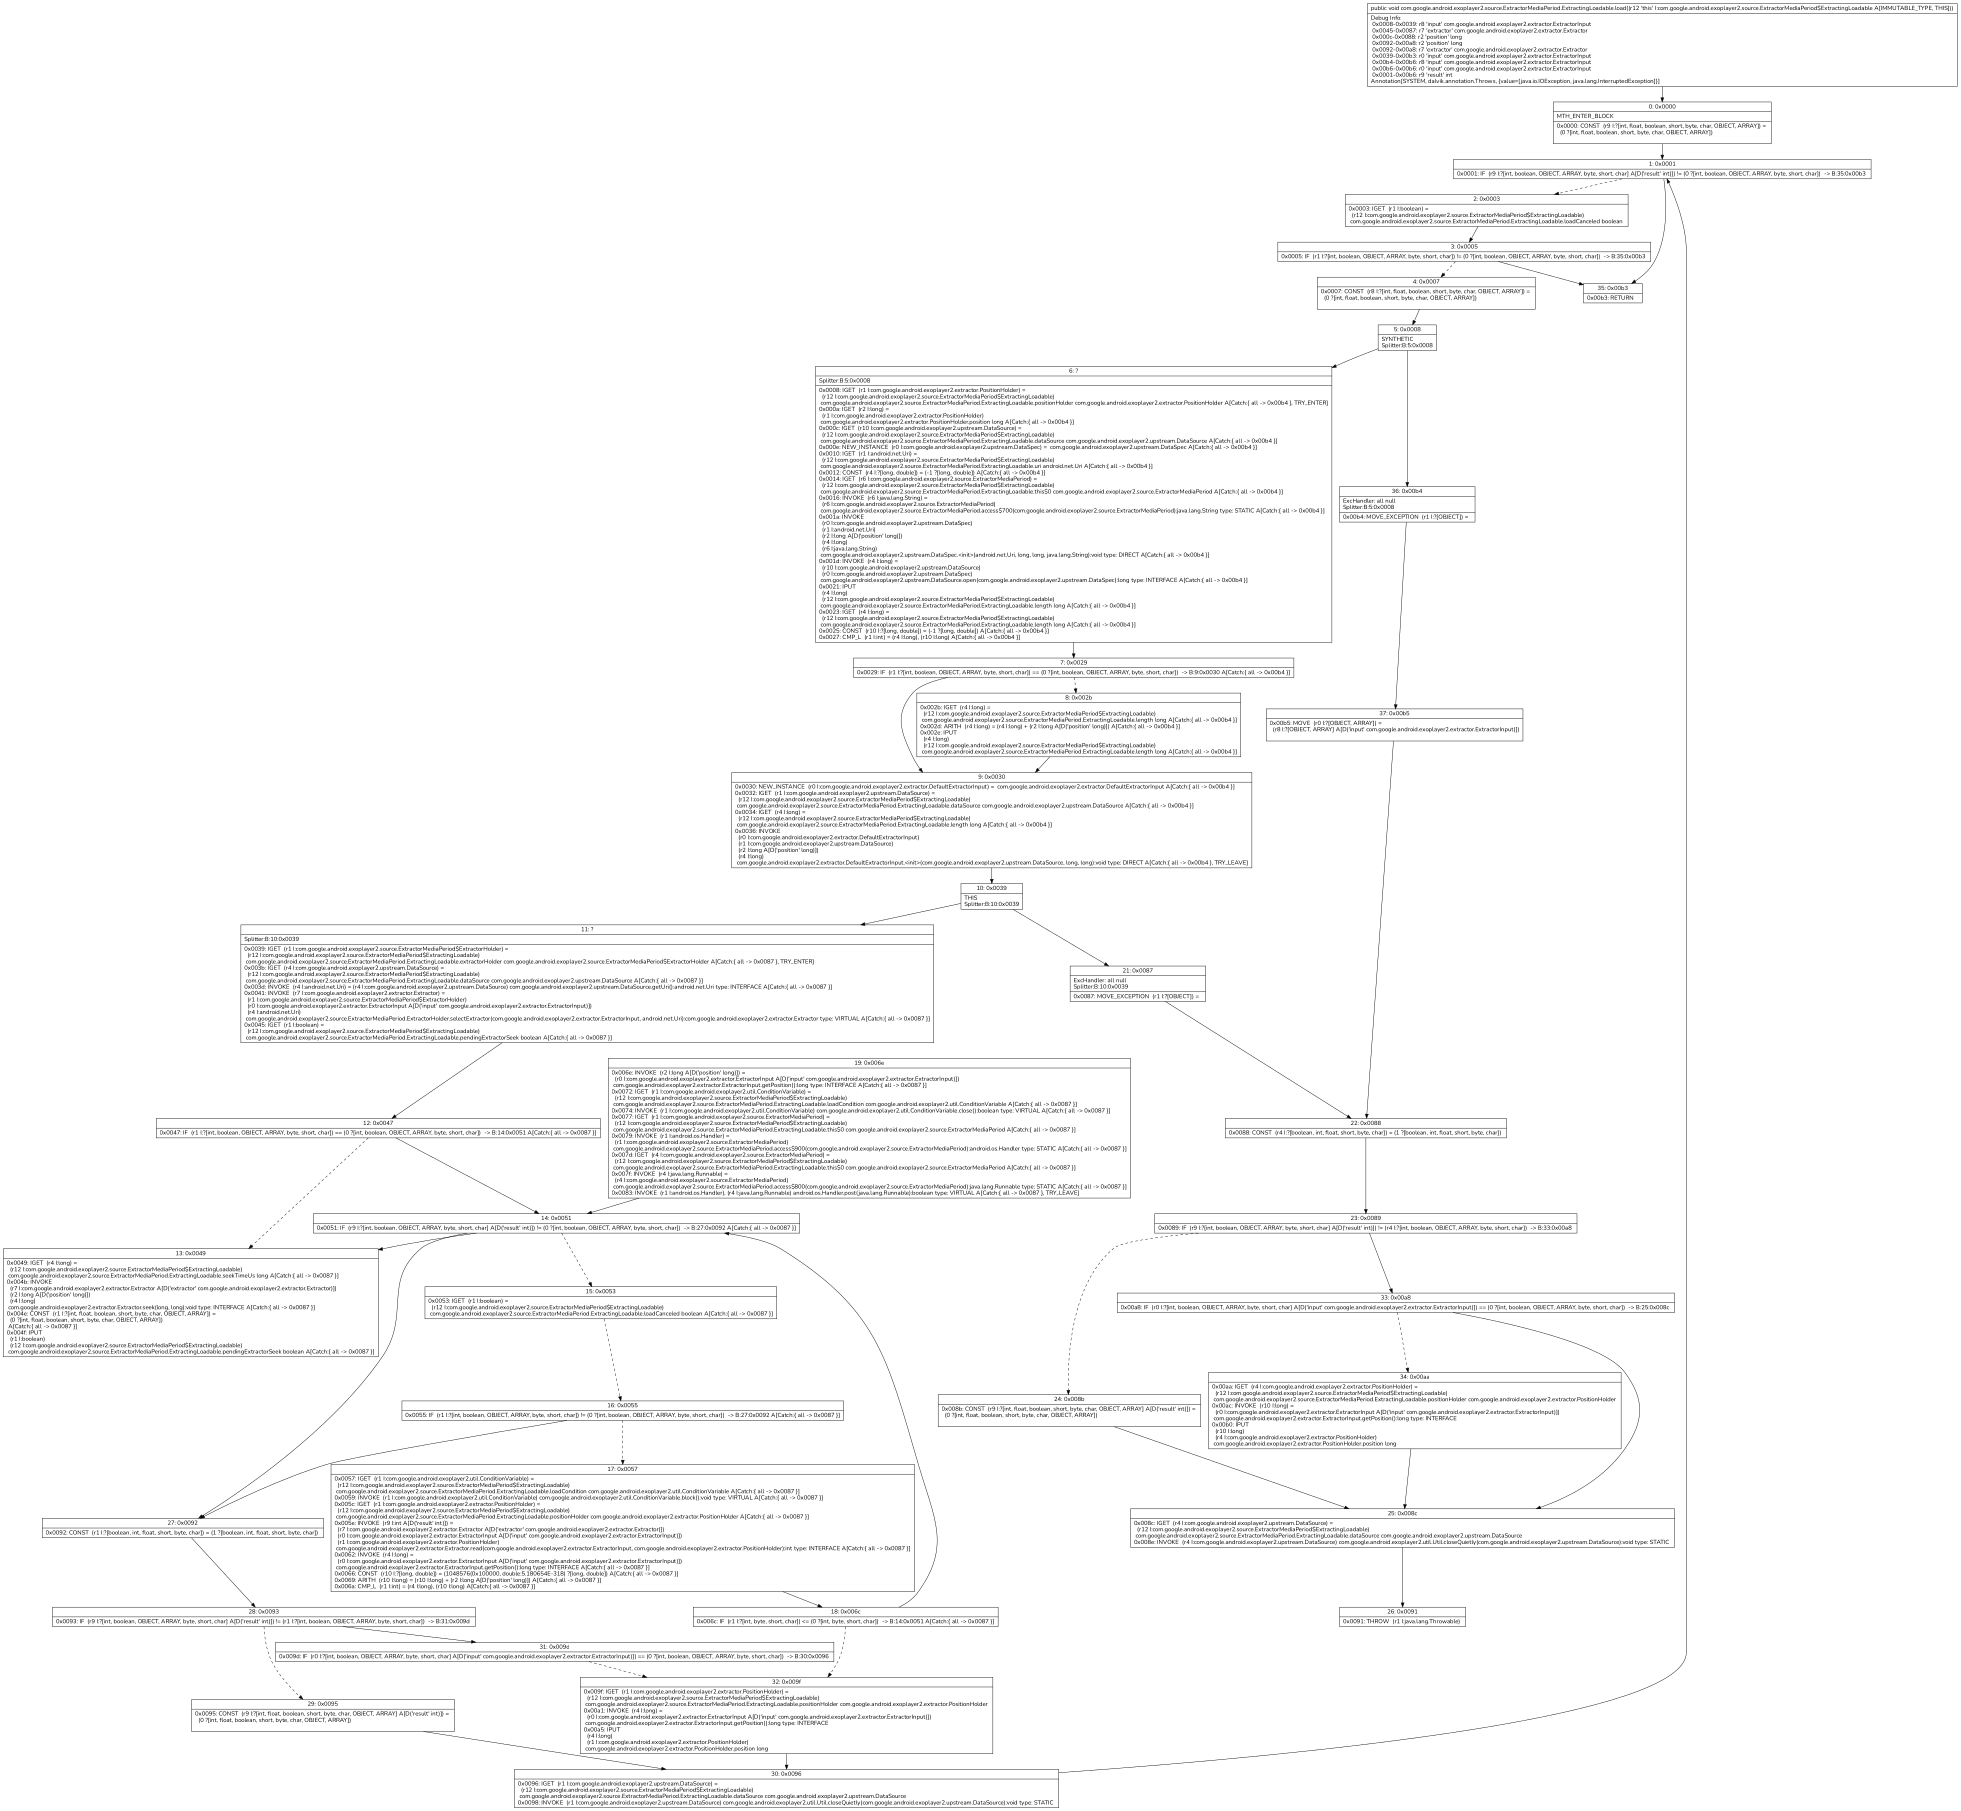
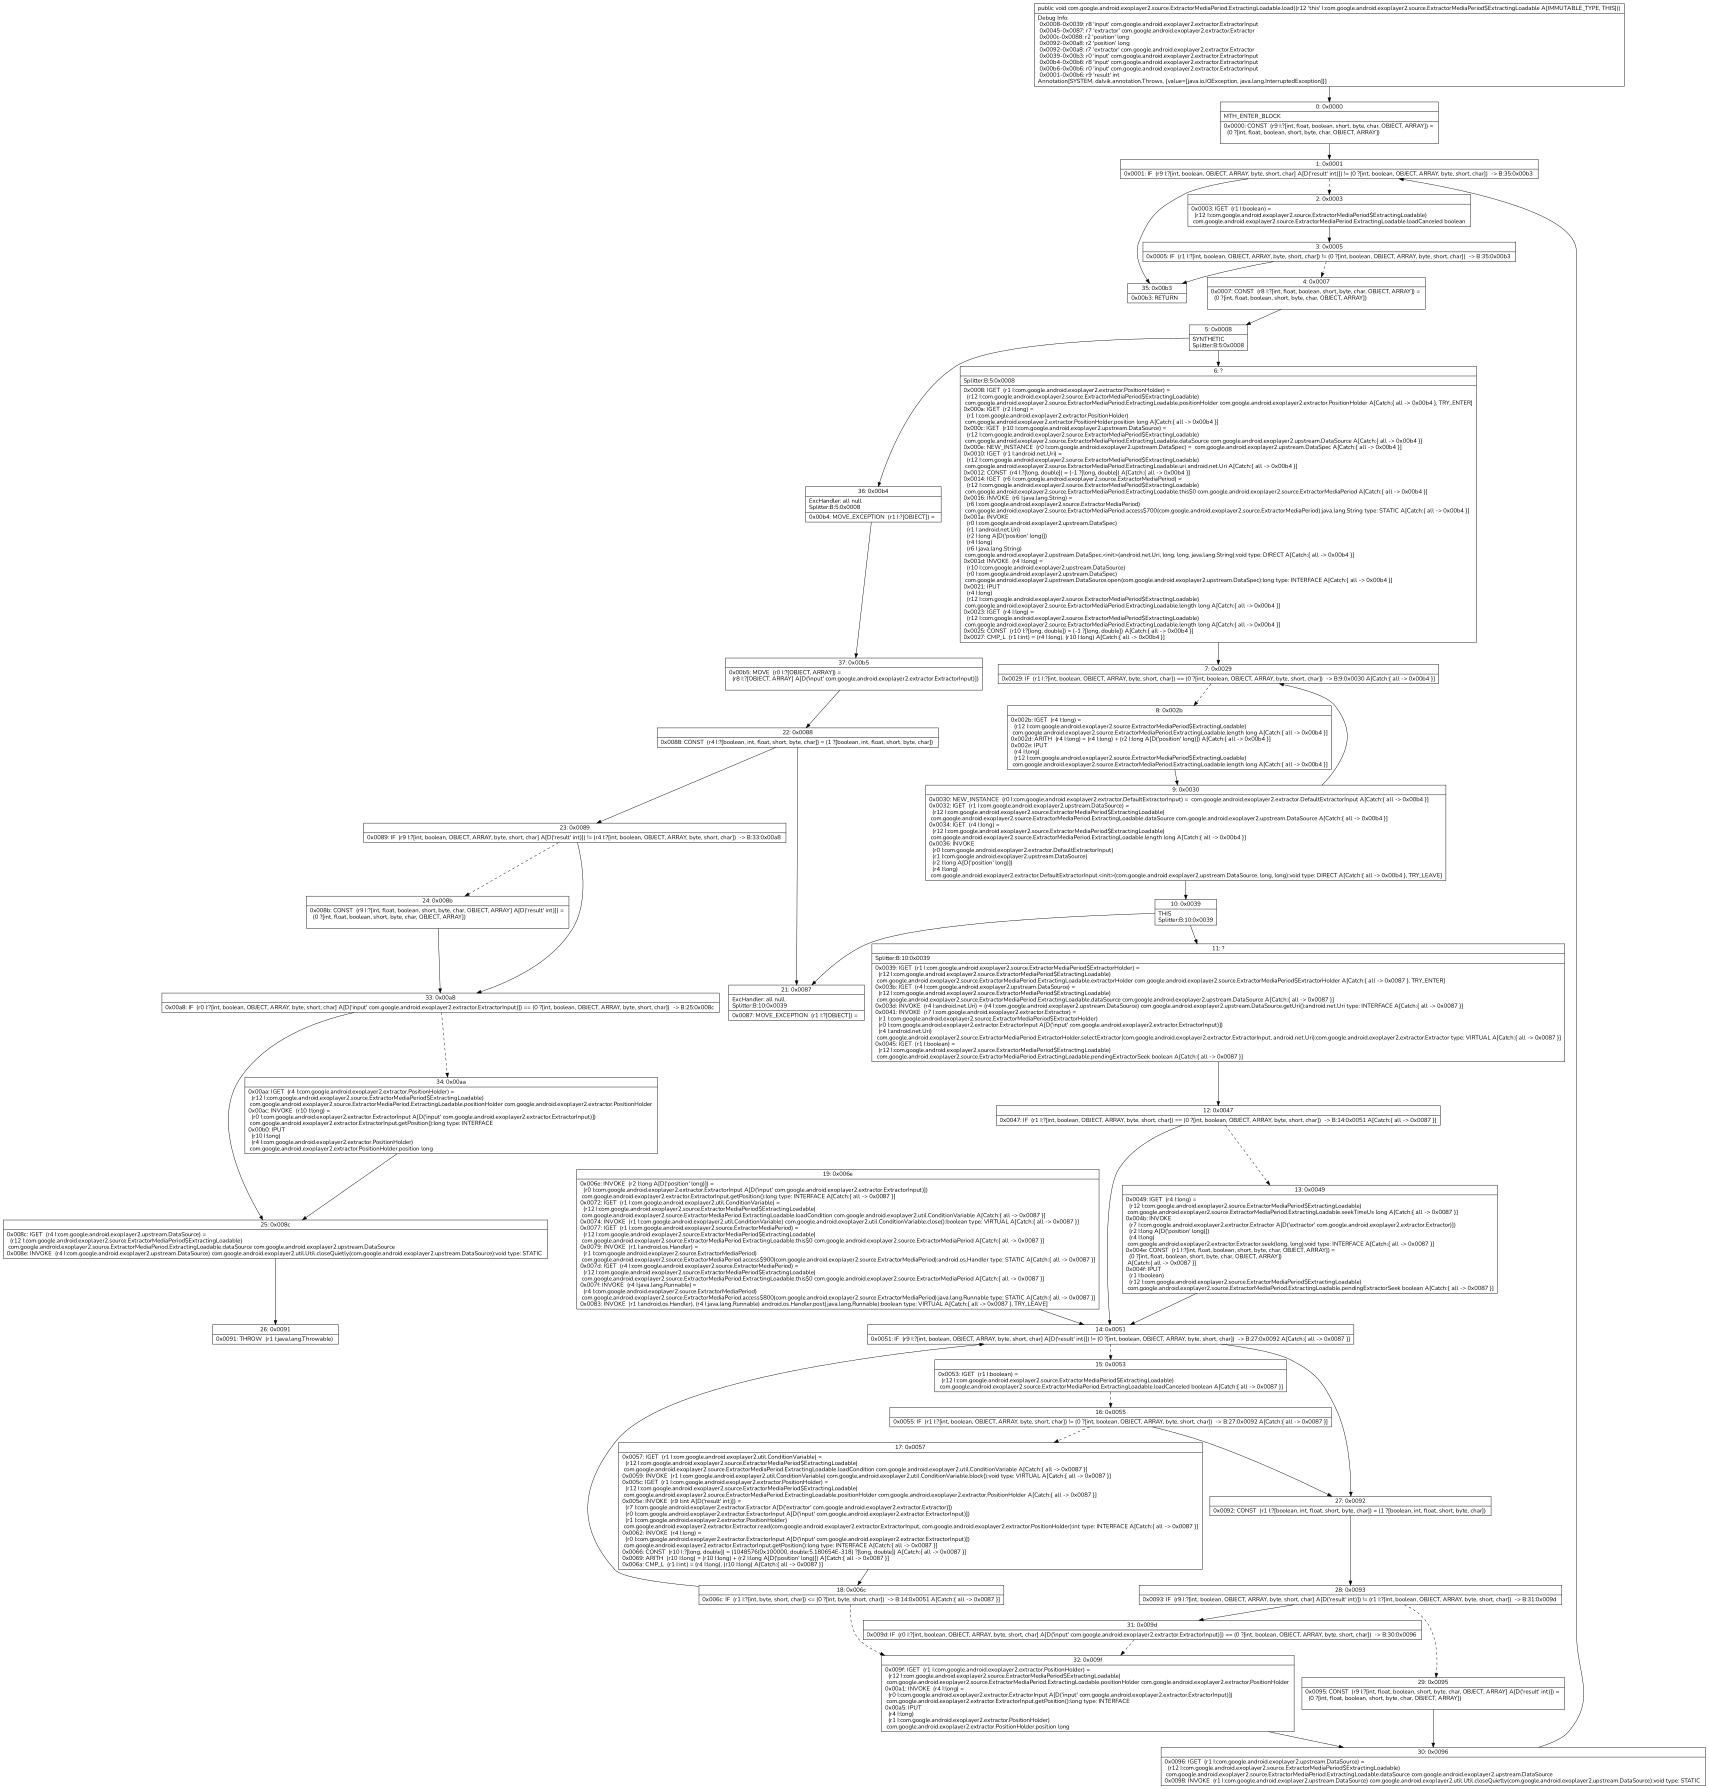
(902, 712) -> (1344, 720)
(1256, 1059) -> (797, 864)
(429, 1240) -> (1165, 1308)
(1230, 1467) -> (439, 958)
